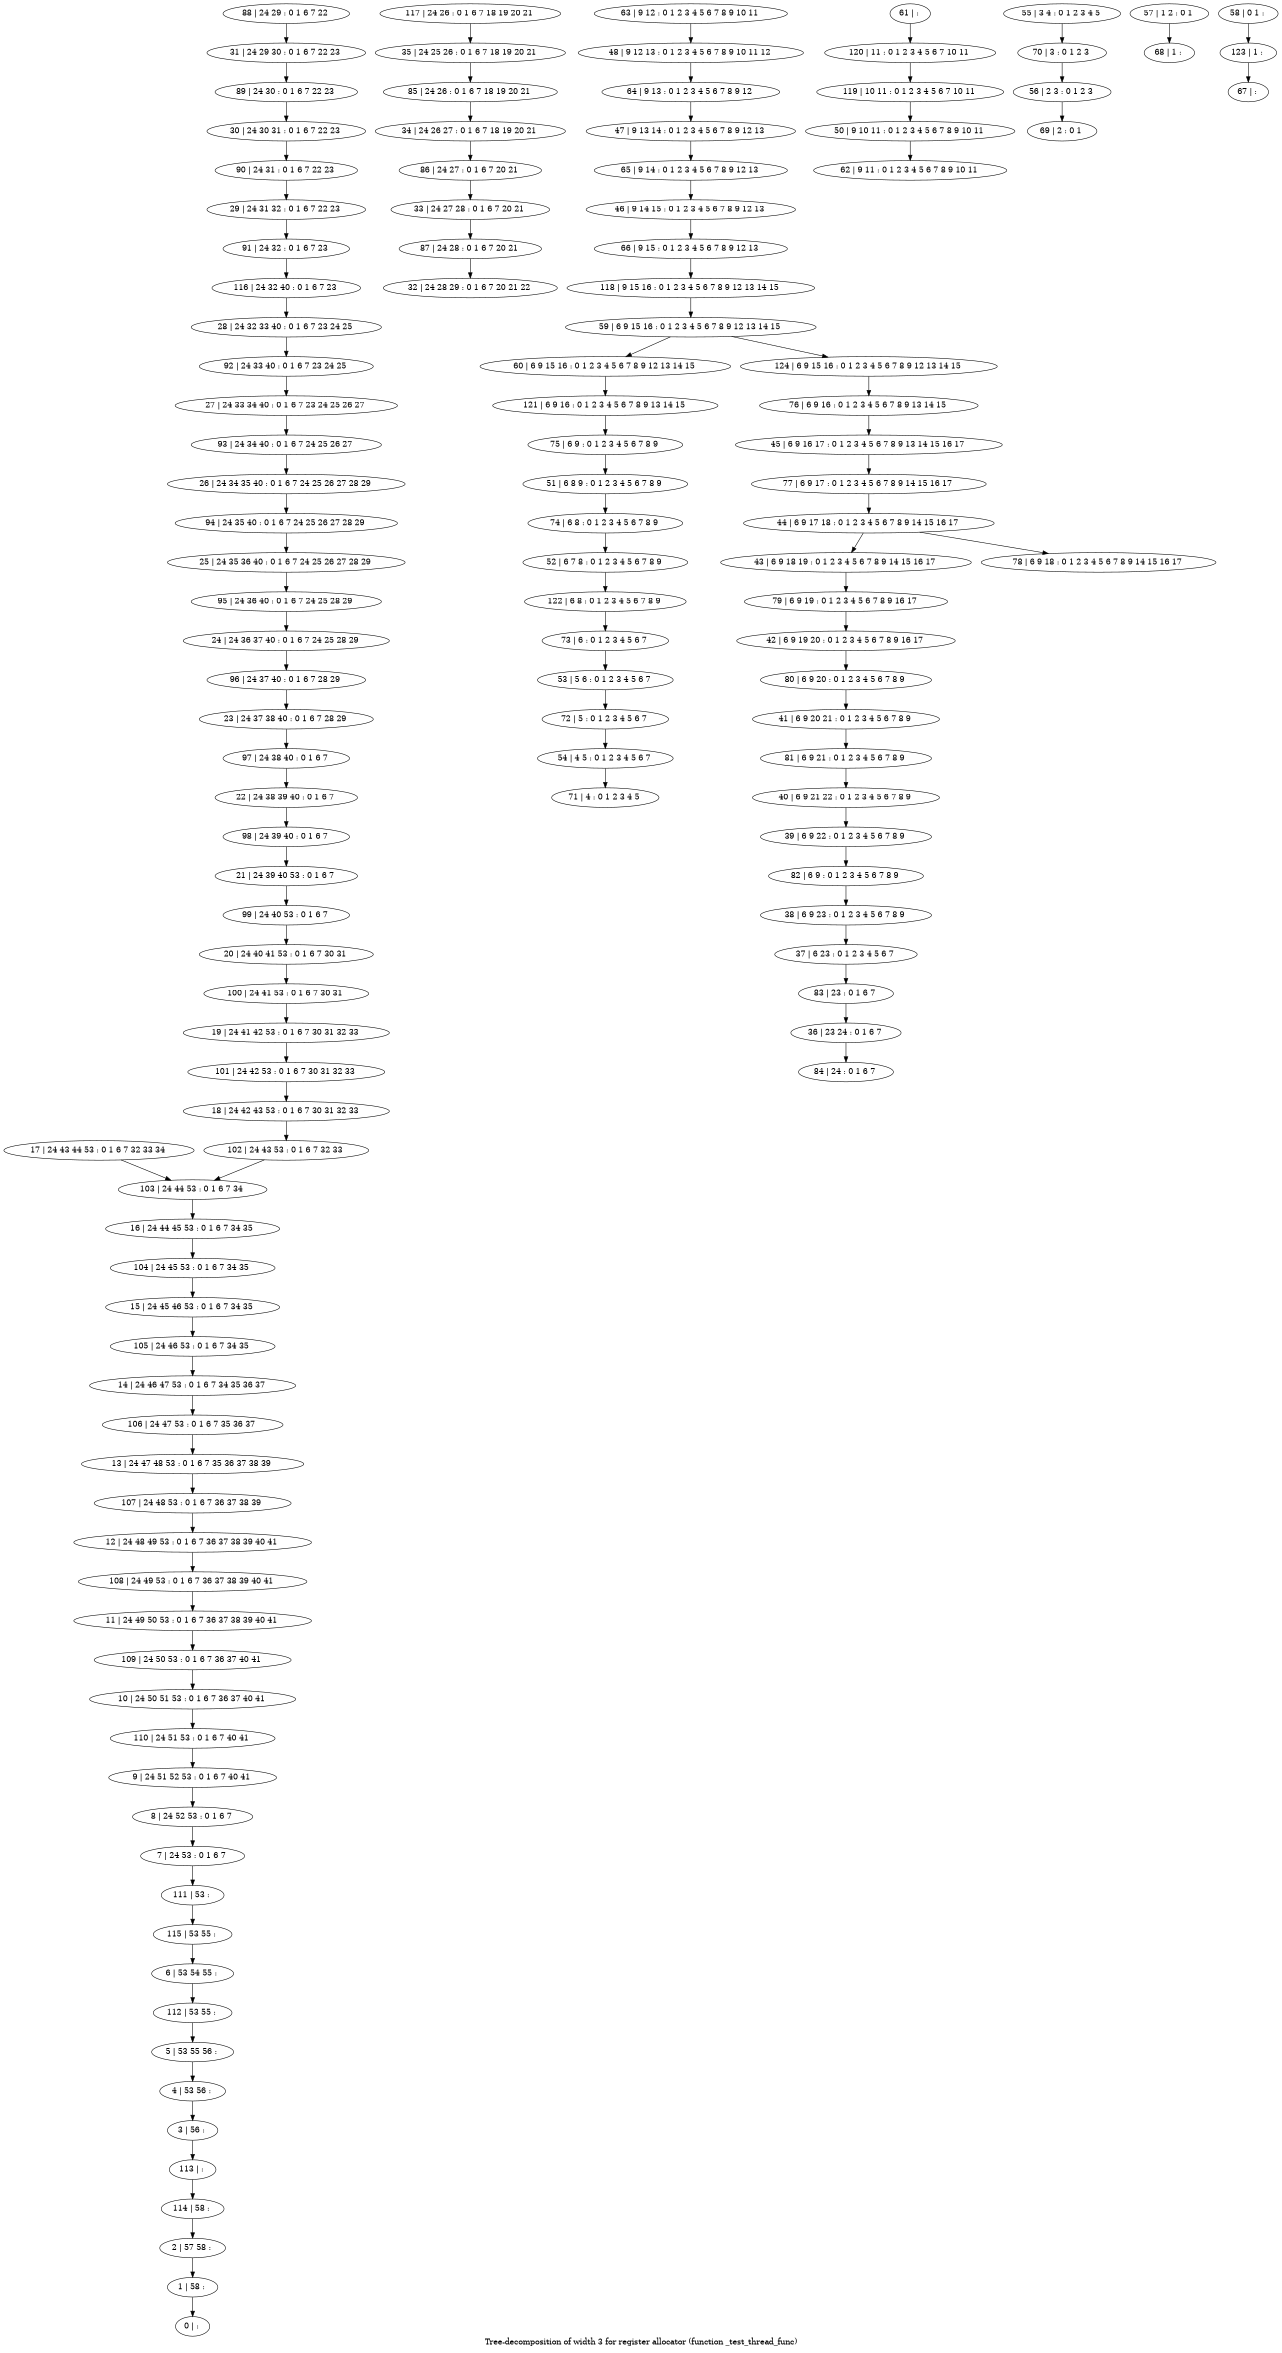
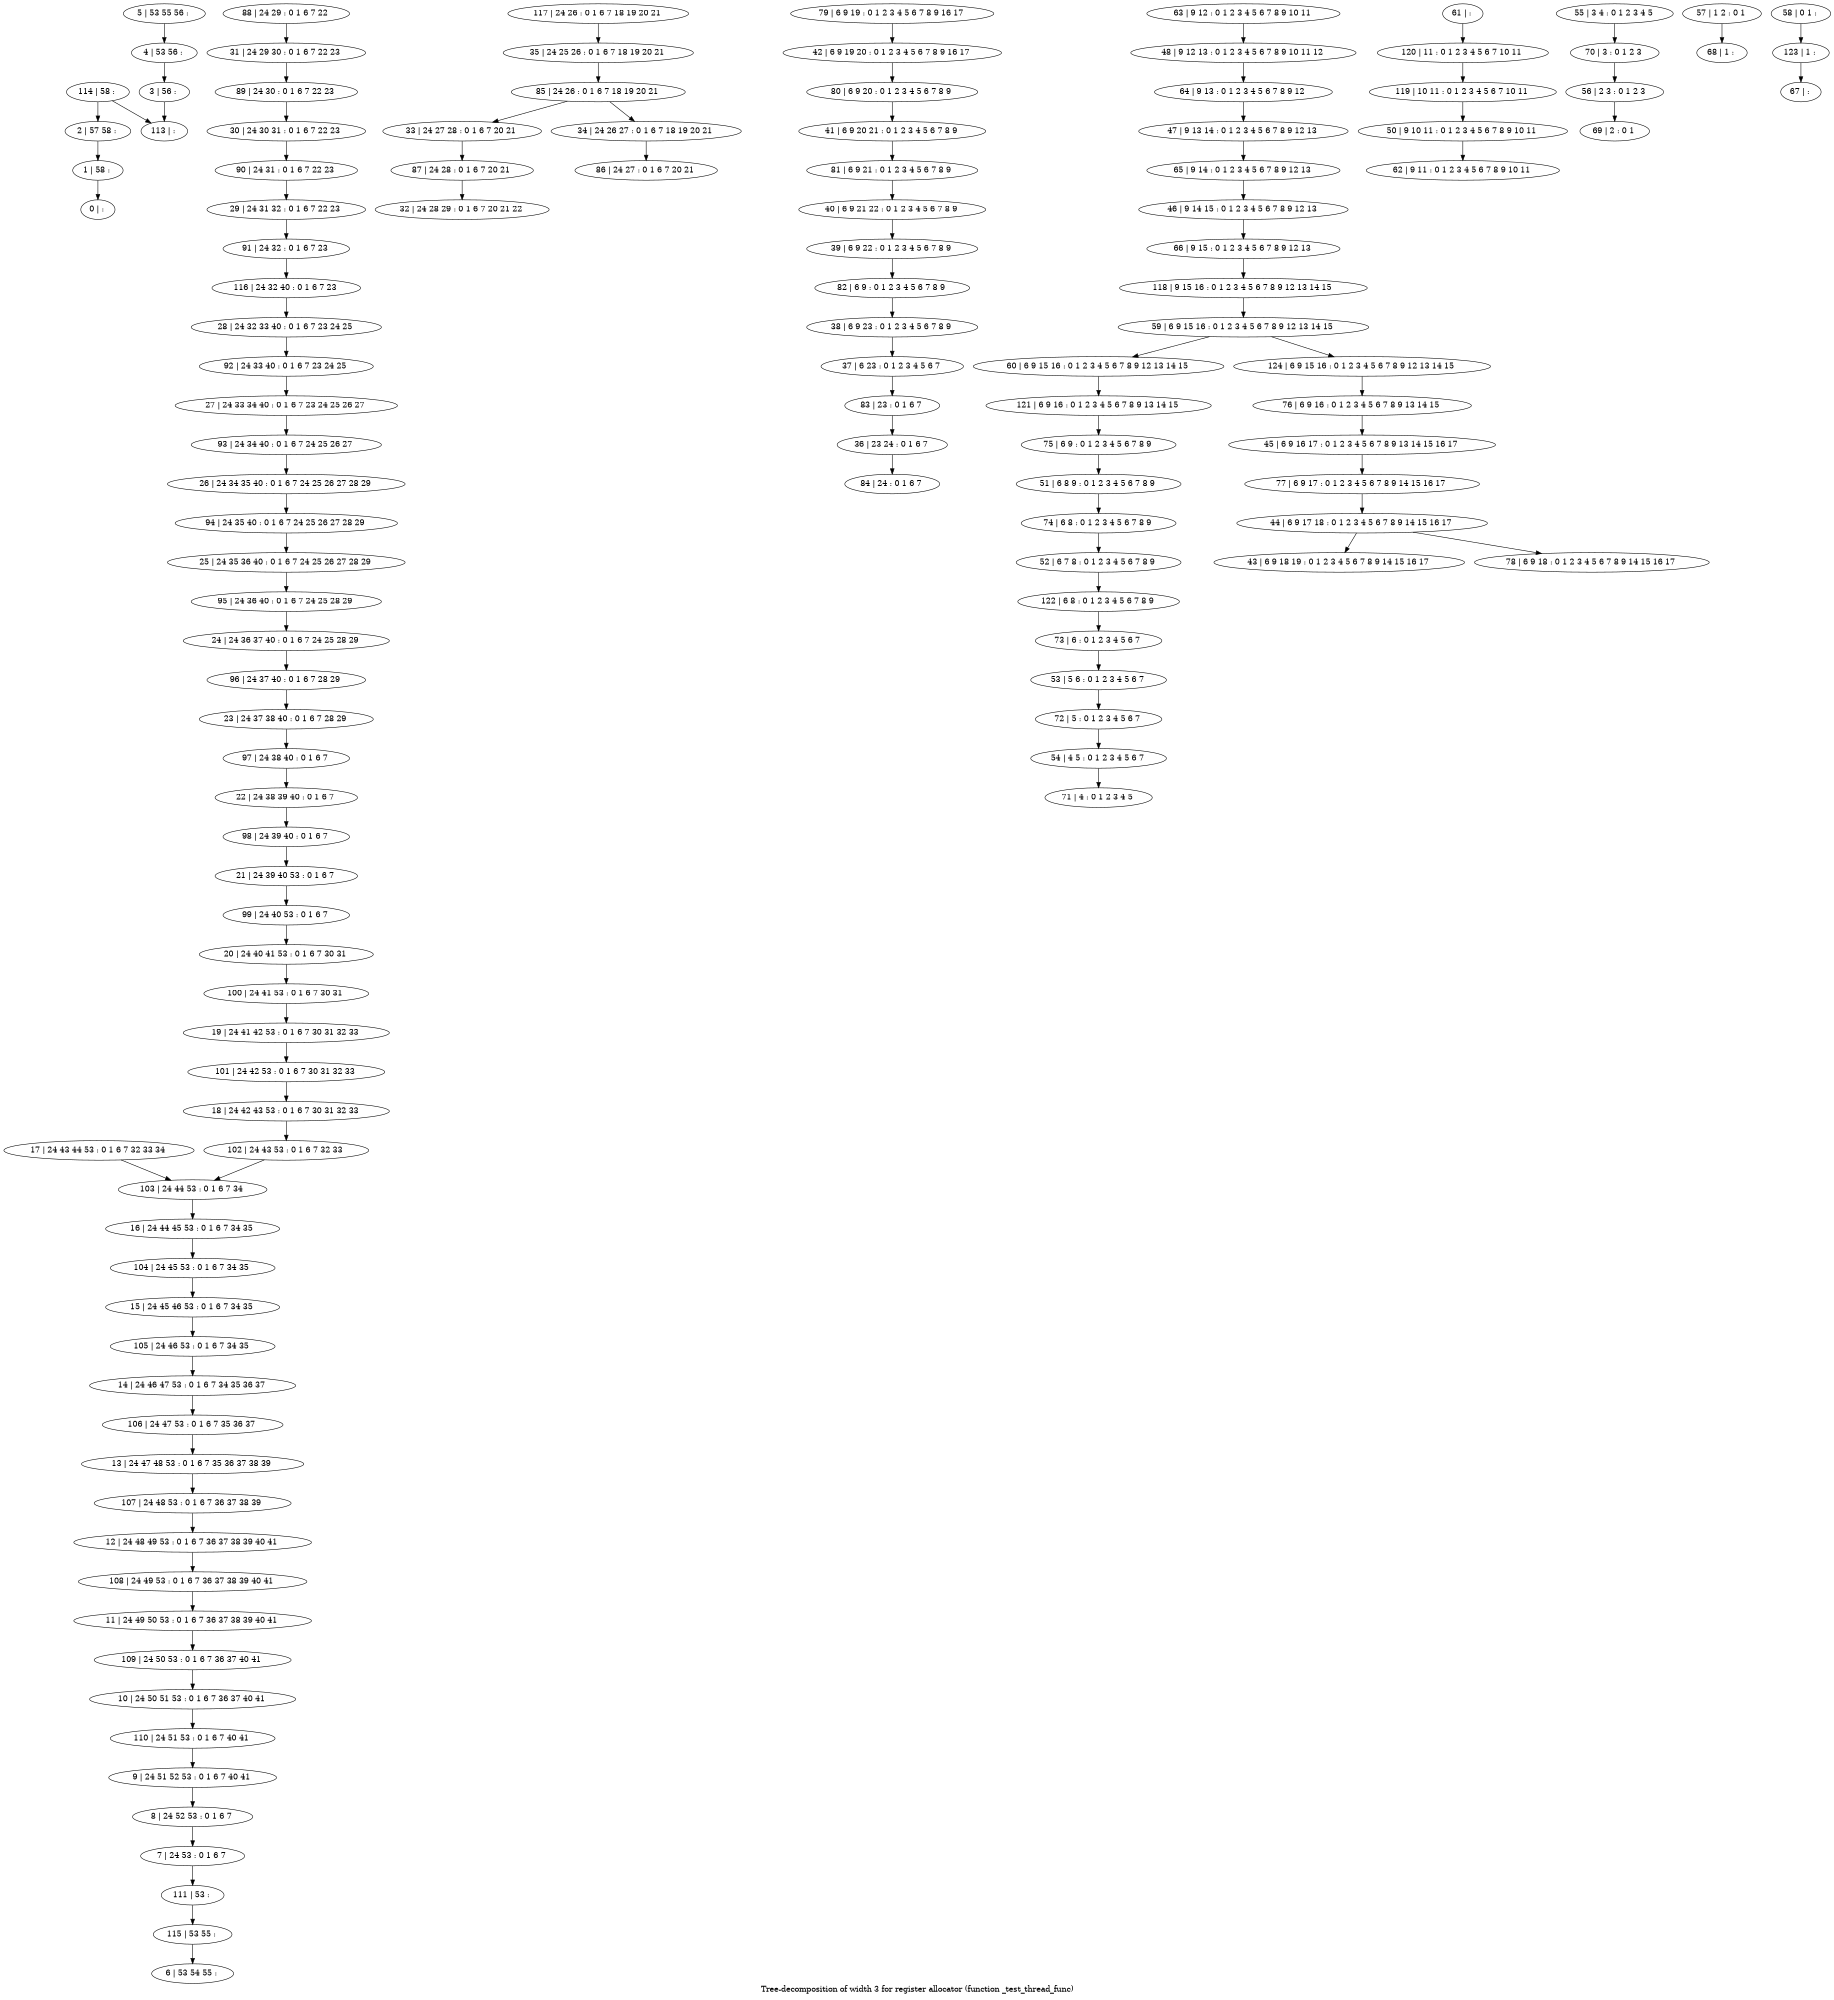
(470, 187) -> (533, 111)
(846, 579) -> none
(193, 2013) -> none
(193, 2187) -> (129, 111)
